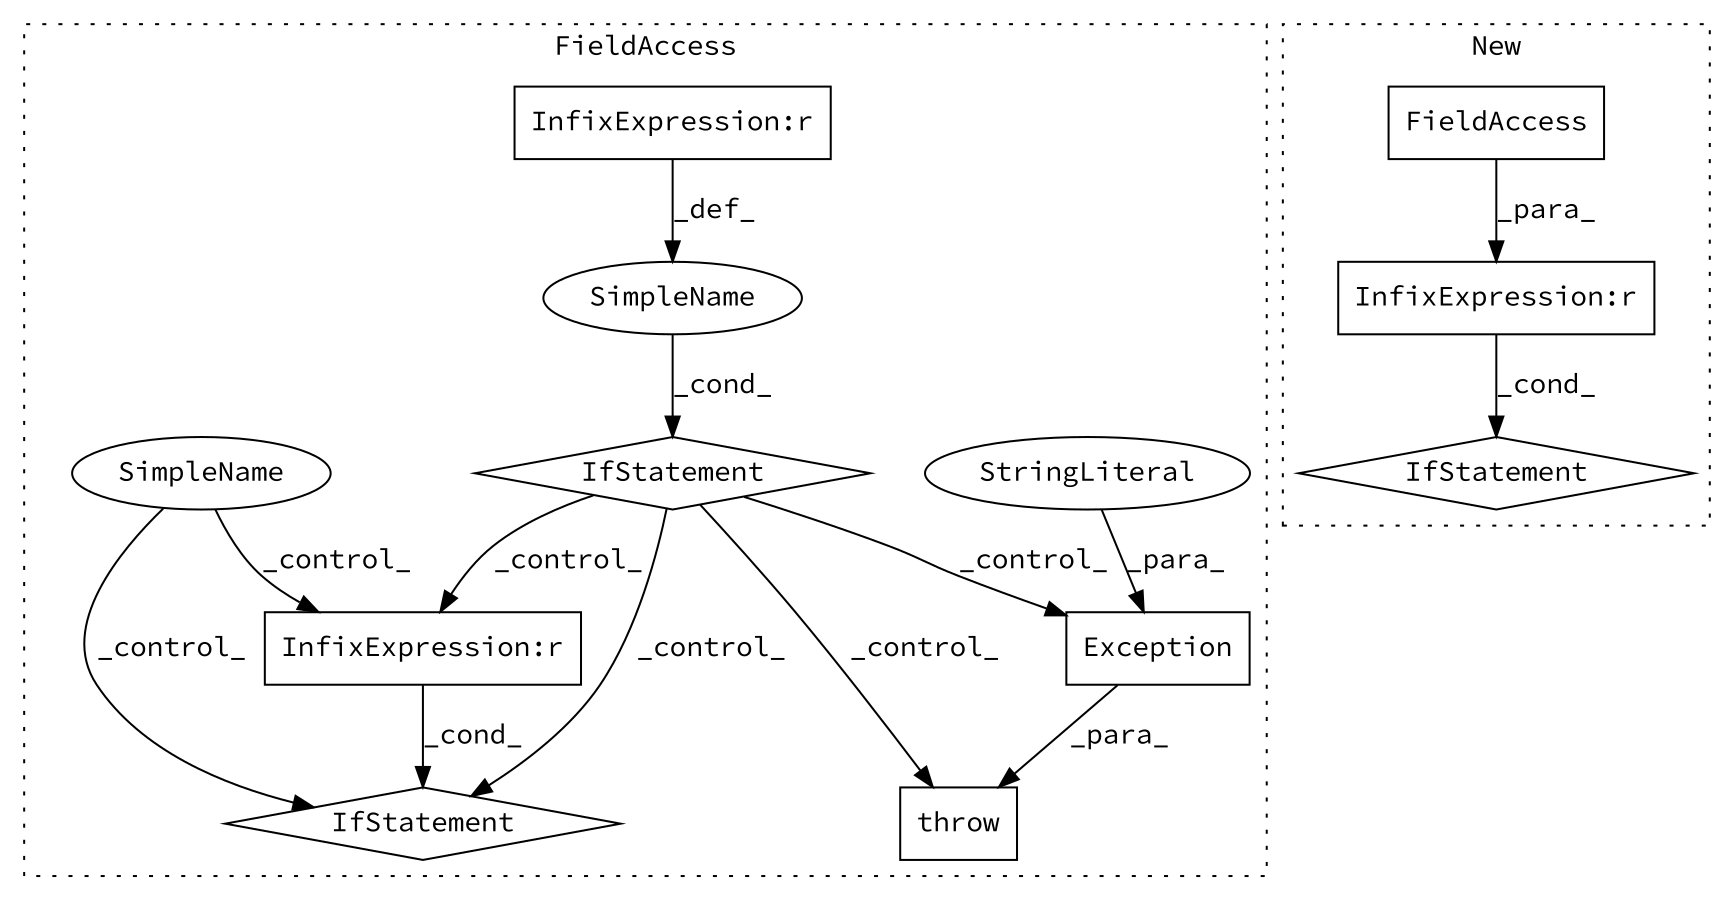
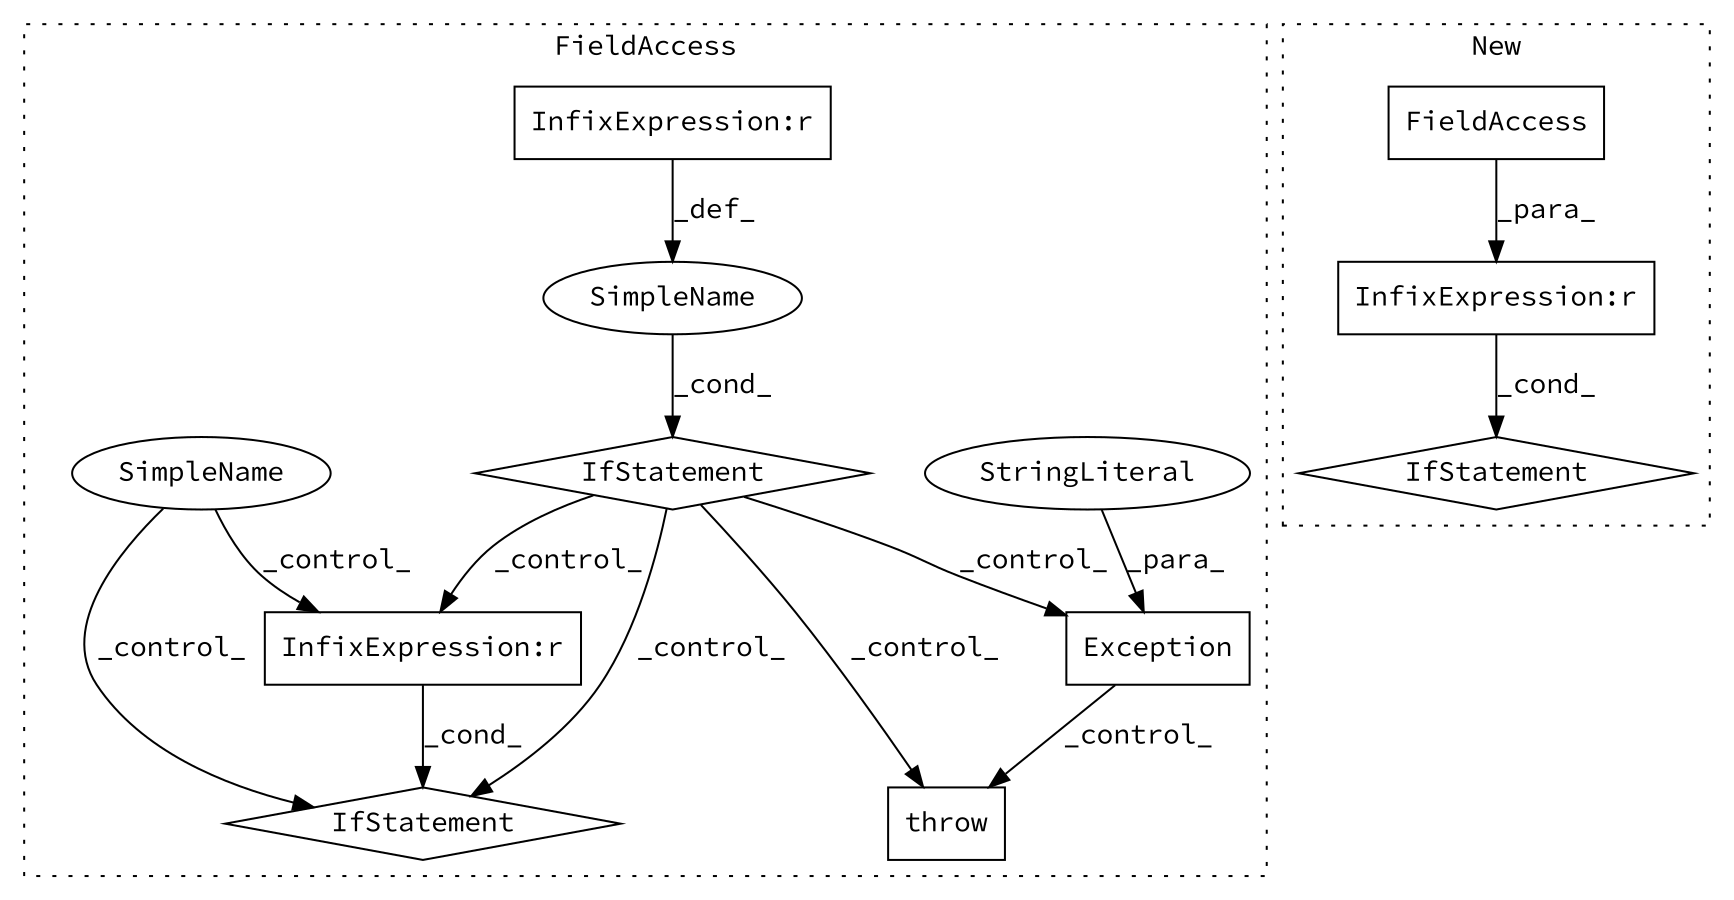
(1120, 736) -> (1139, 736)
